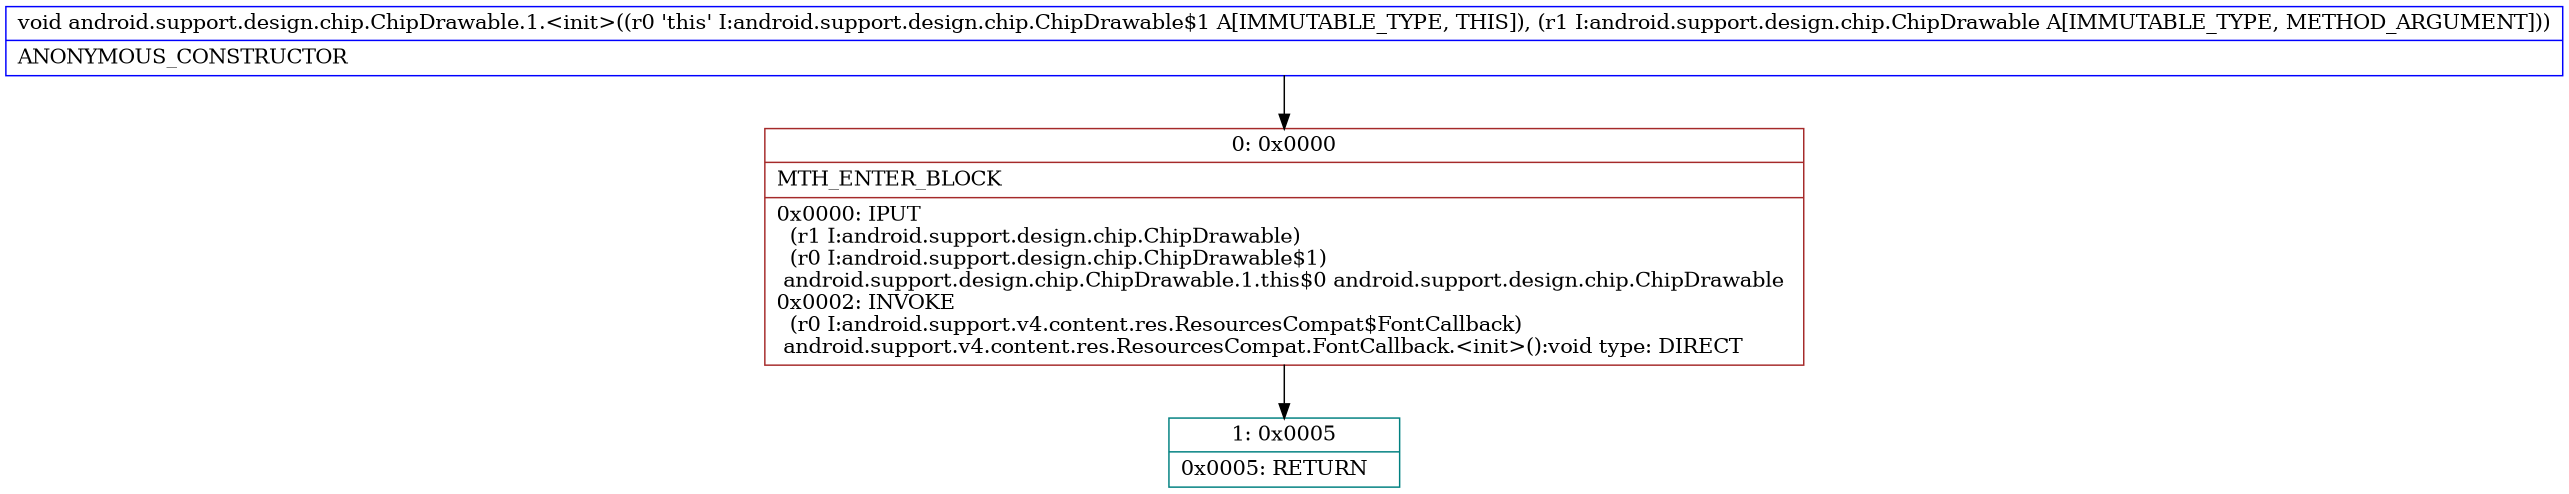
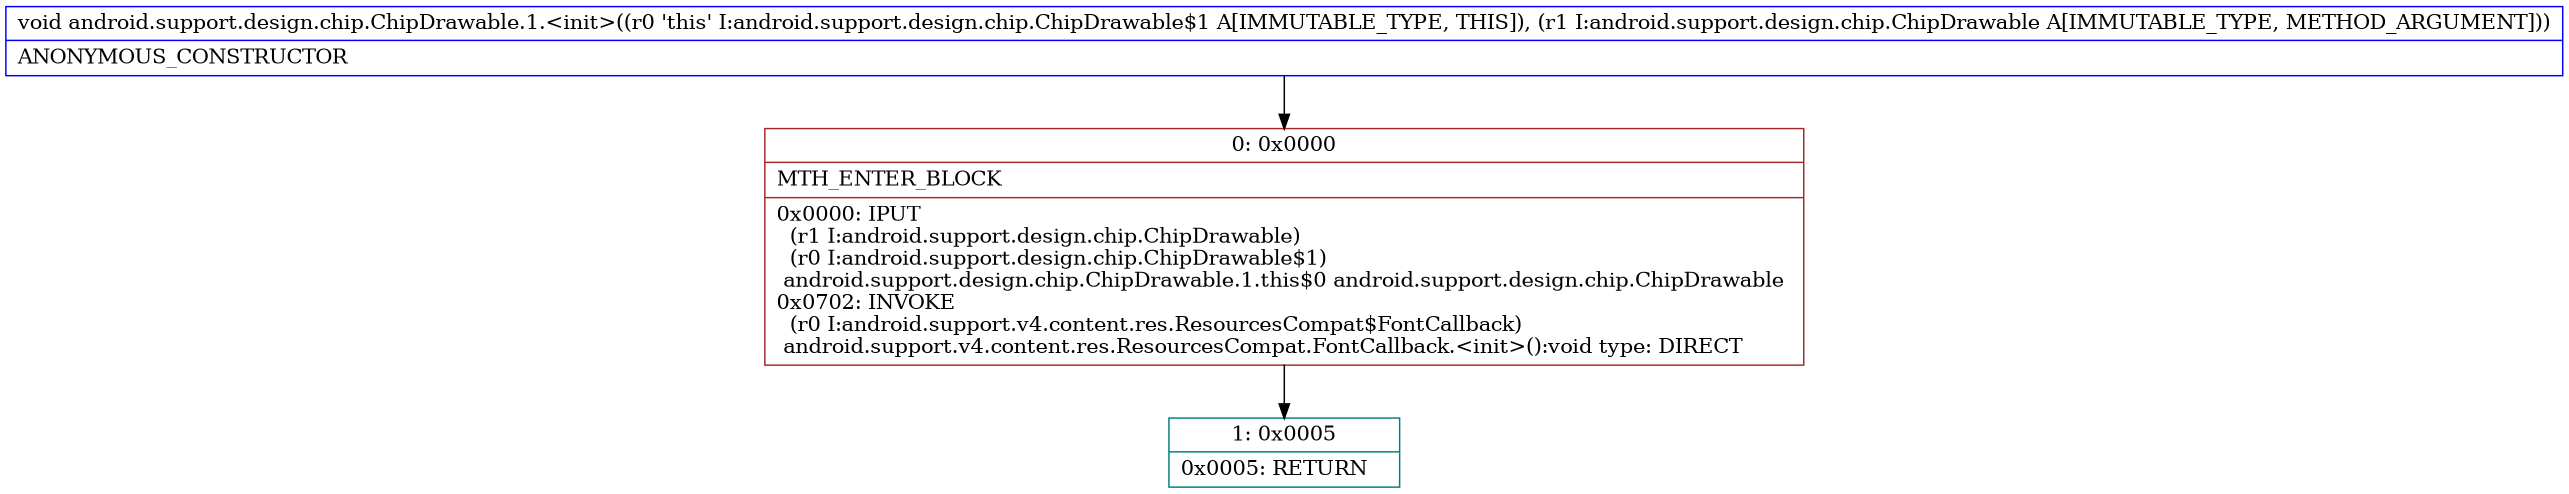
(873, 303) -> (873, 303)
